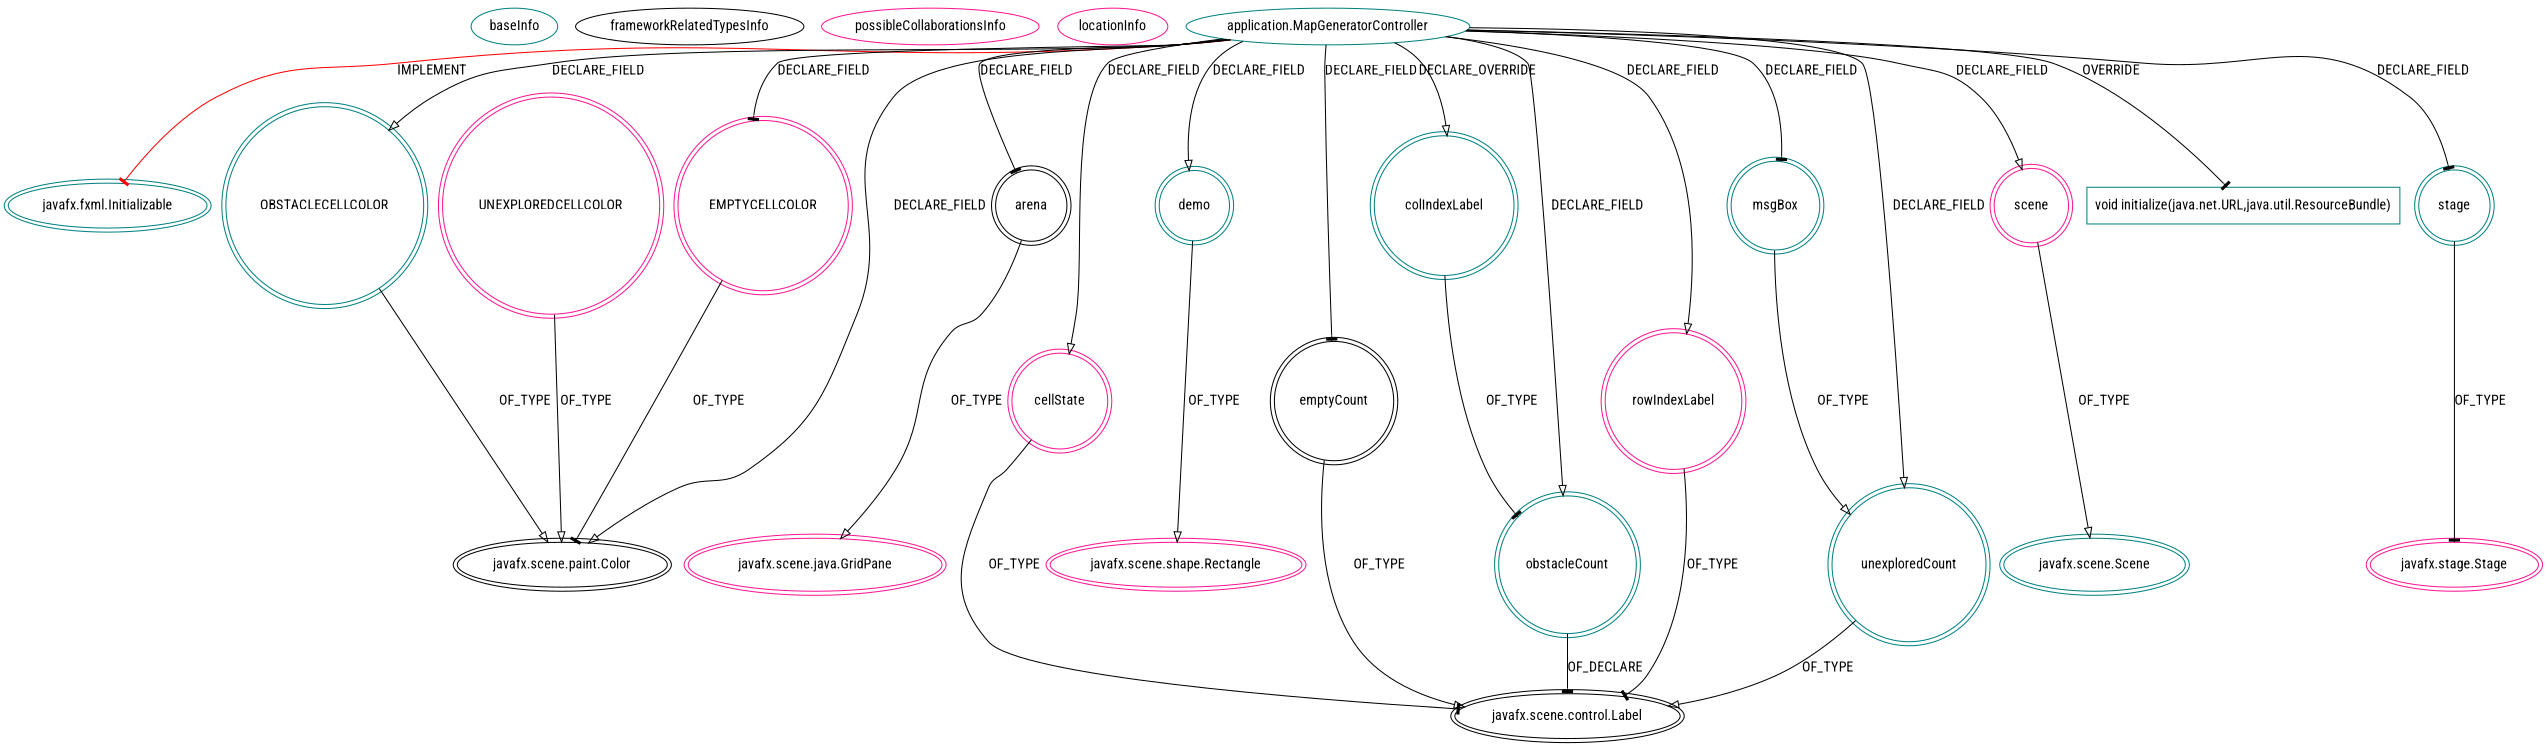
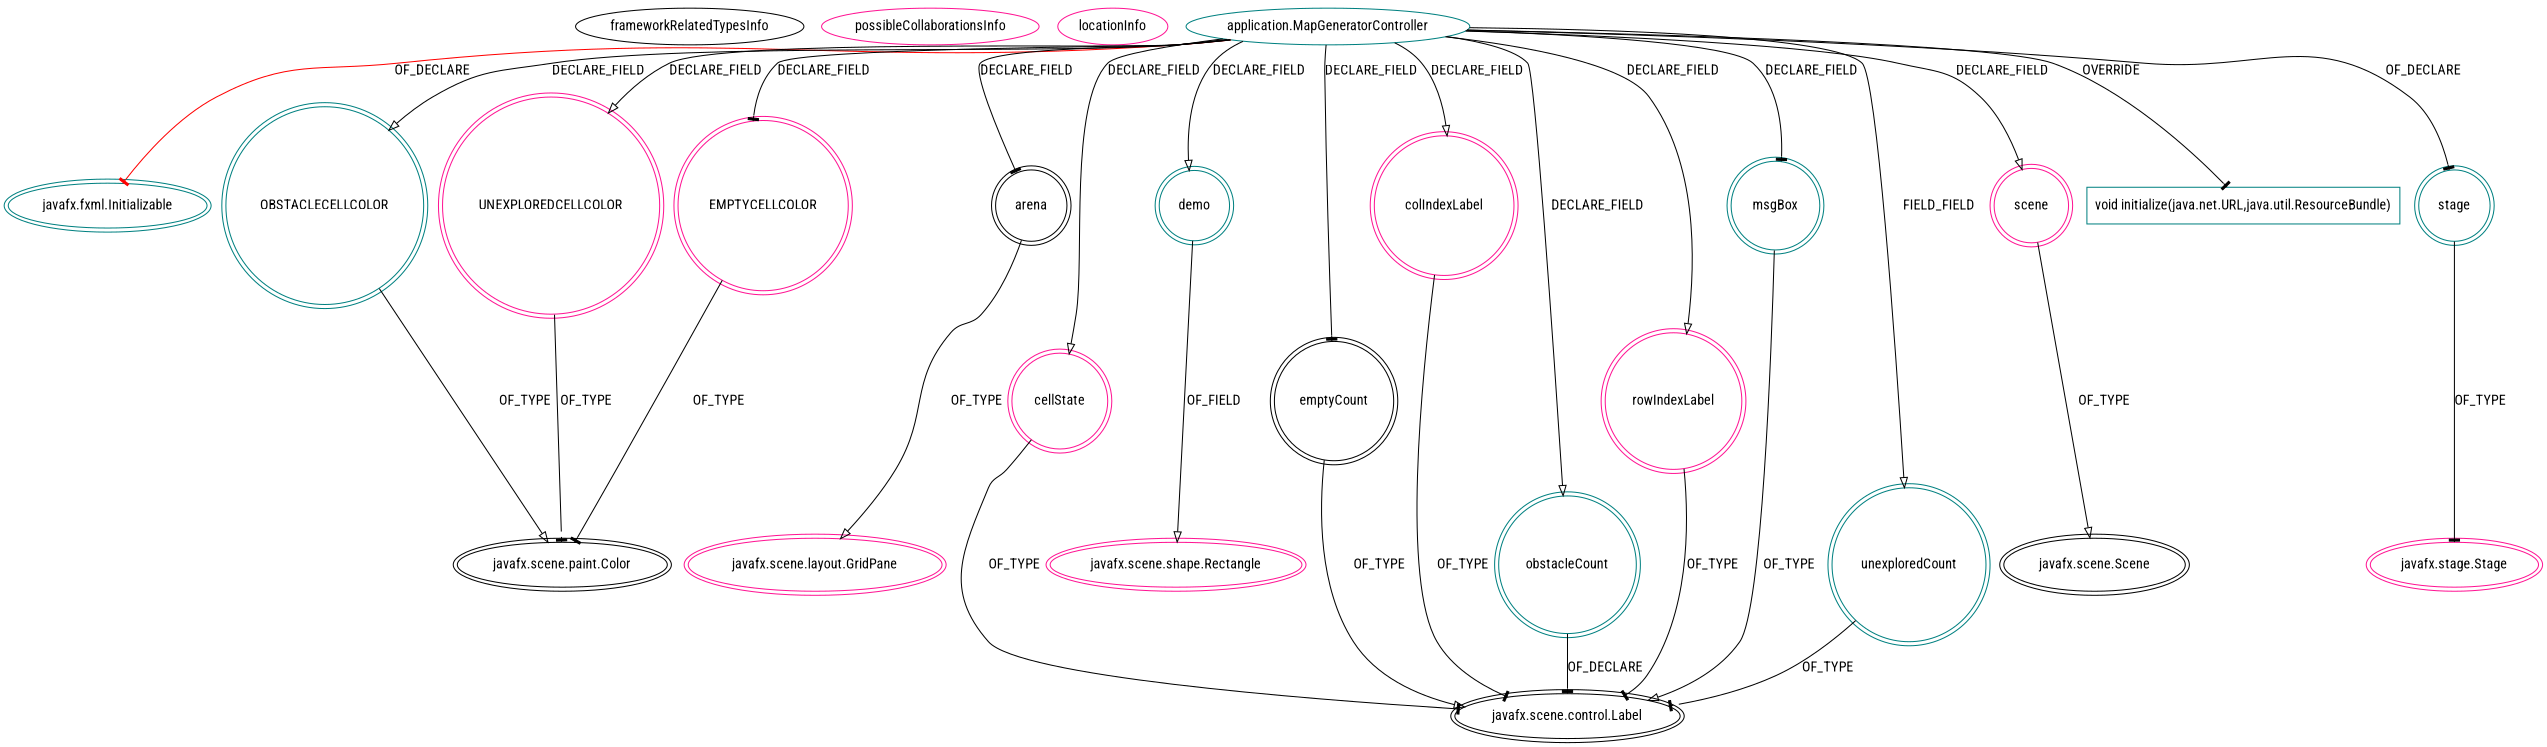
(514, 27) -> none
(432, 71) -> (432, 71)
(1477, 71) -> (1477, 71)
(2423, 71) -> (2423, 71)
(1444, 206) -> (1444, 206)
(1939, 206) -> (1939, 206)
(867, 213) -> (915, 46)
(1789, 385) -> (1762, 497)
(1462, 400) -> (1417, 502)
(1214, 401) -> (1214, 401)
(558, 423) -> (558, 423)
(815, 565) -> (815, 565)
(2095, 565) -> (2095, 565)
(1774, 676) -> (1774, 676)
